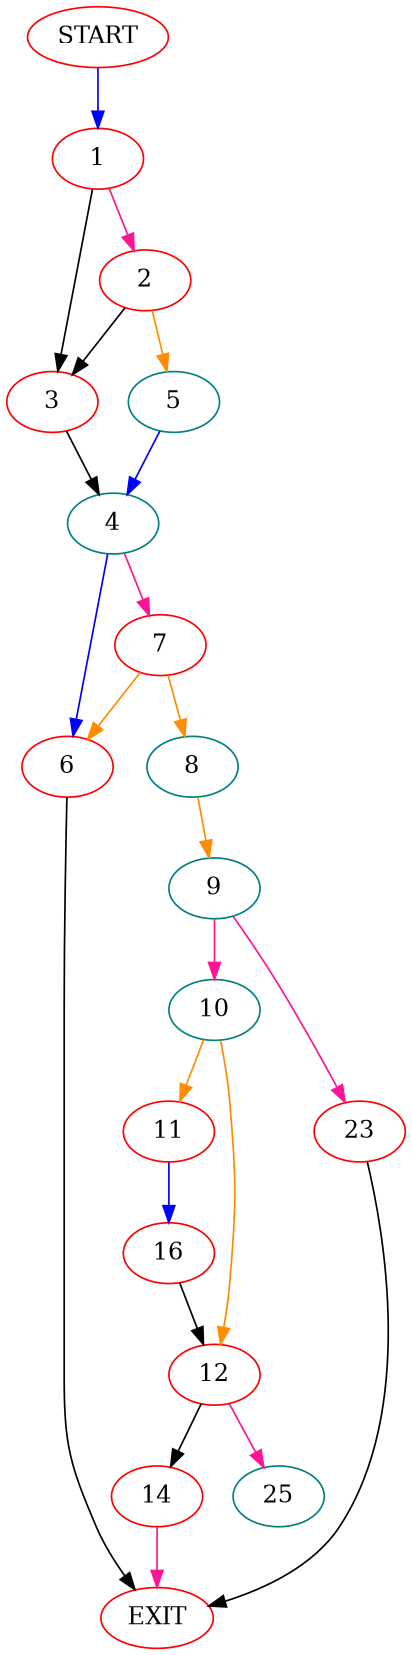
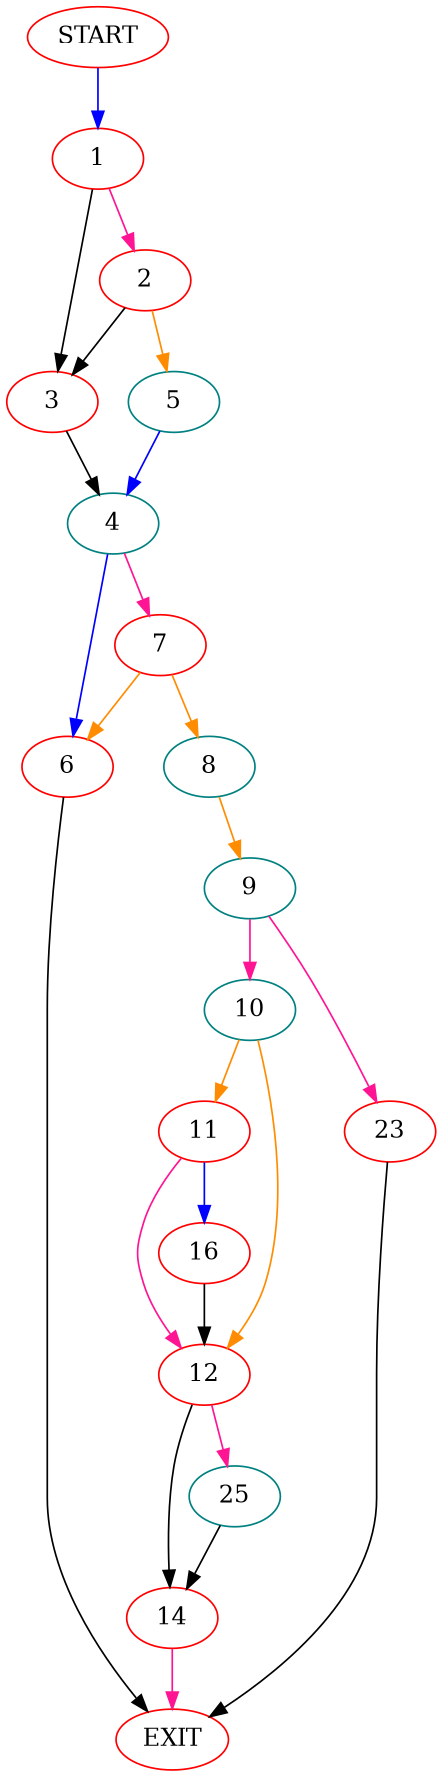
none -> (138, 1244)
none -> (208, 1550)
